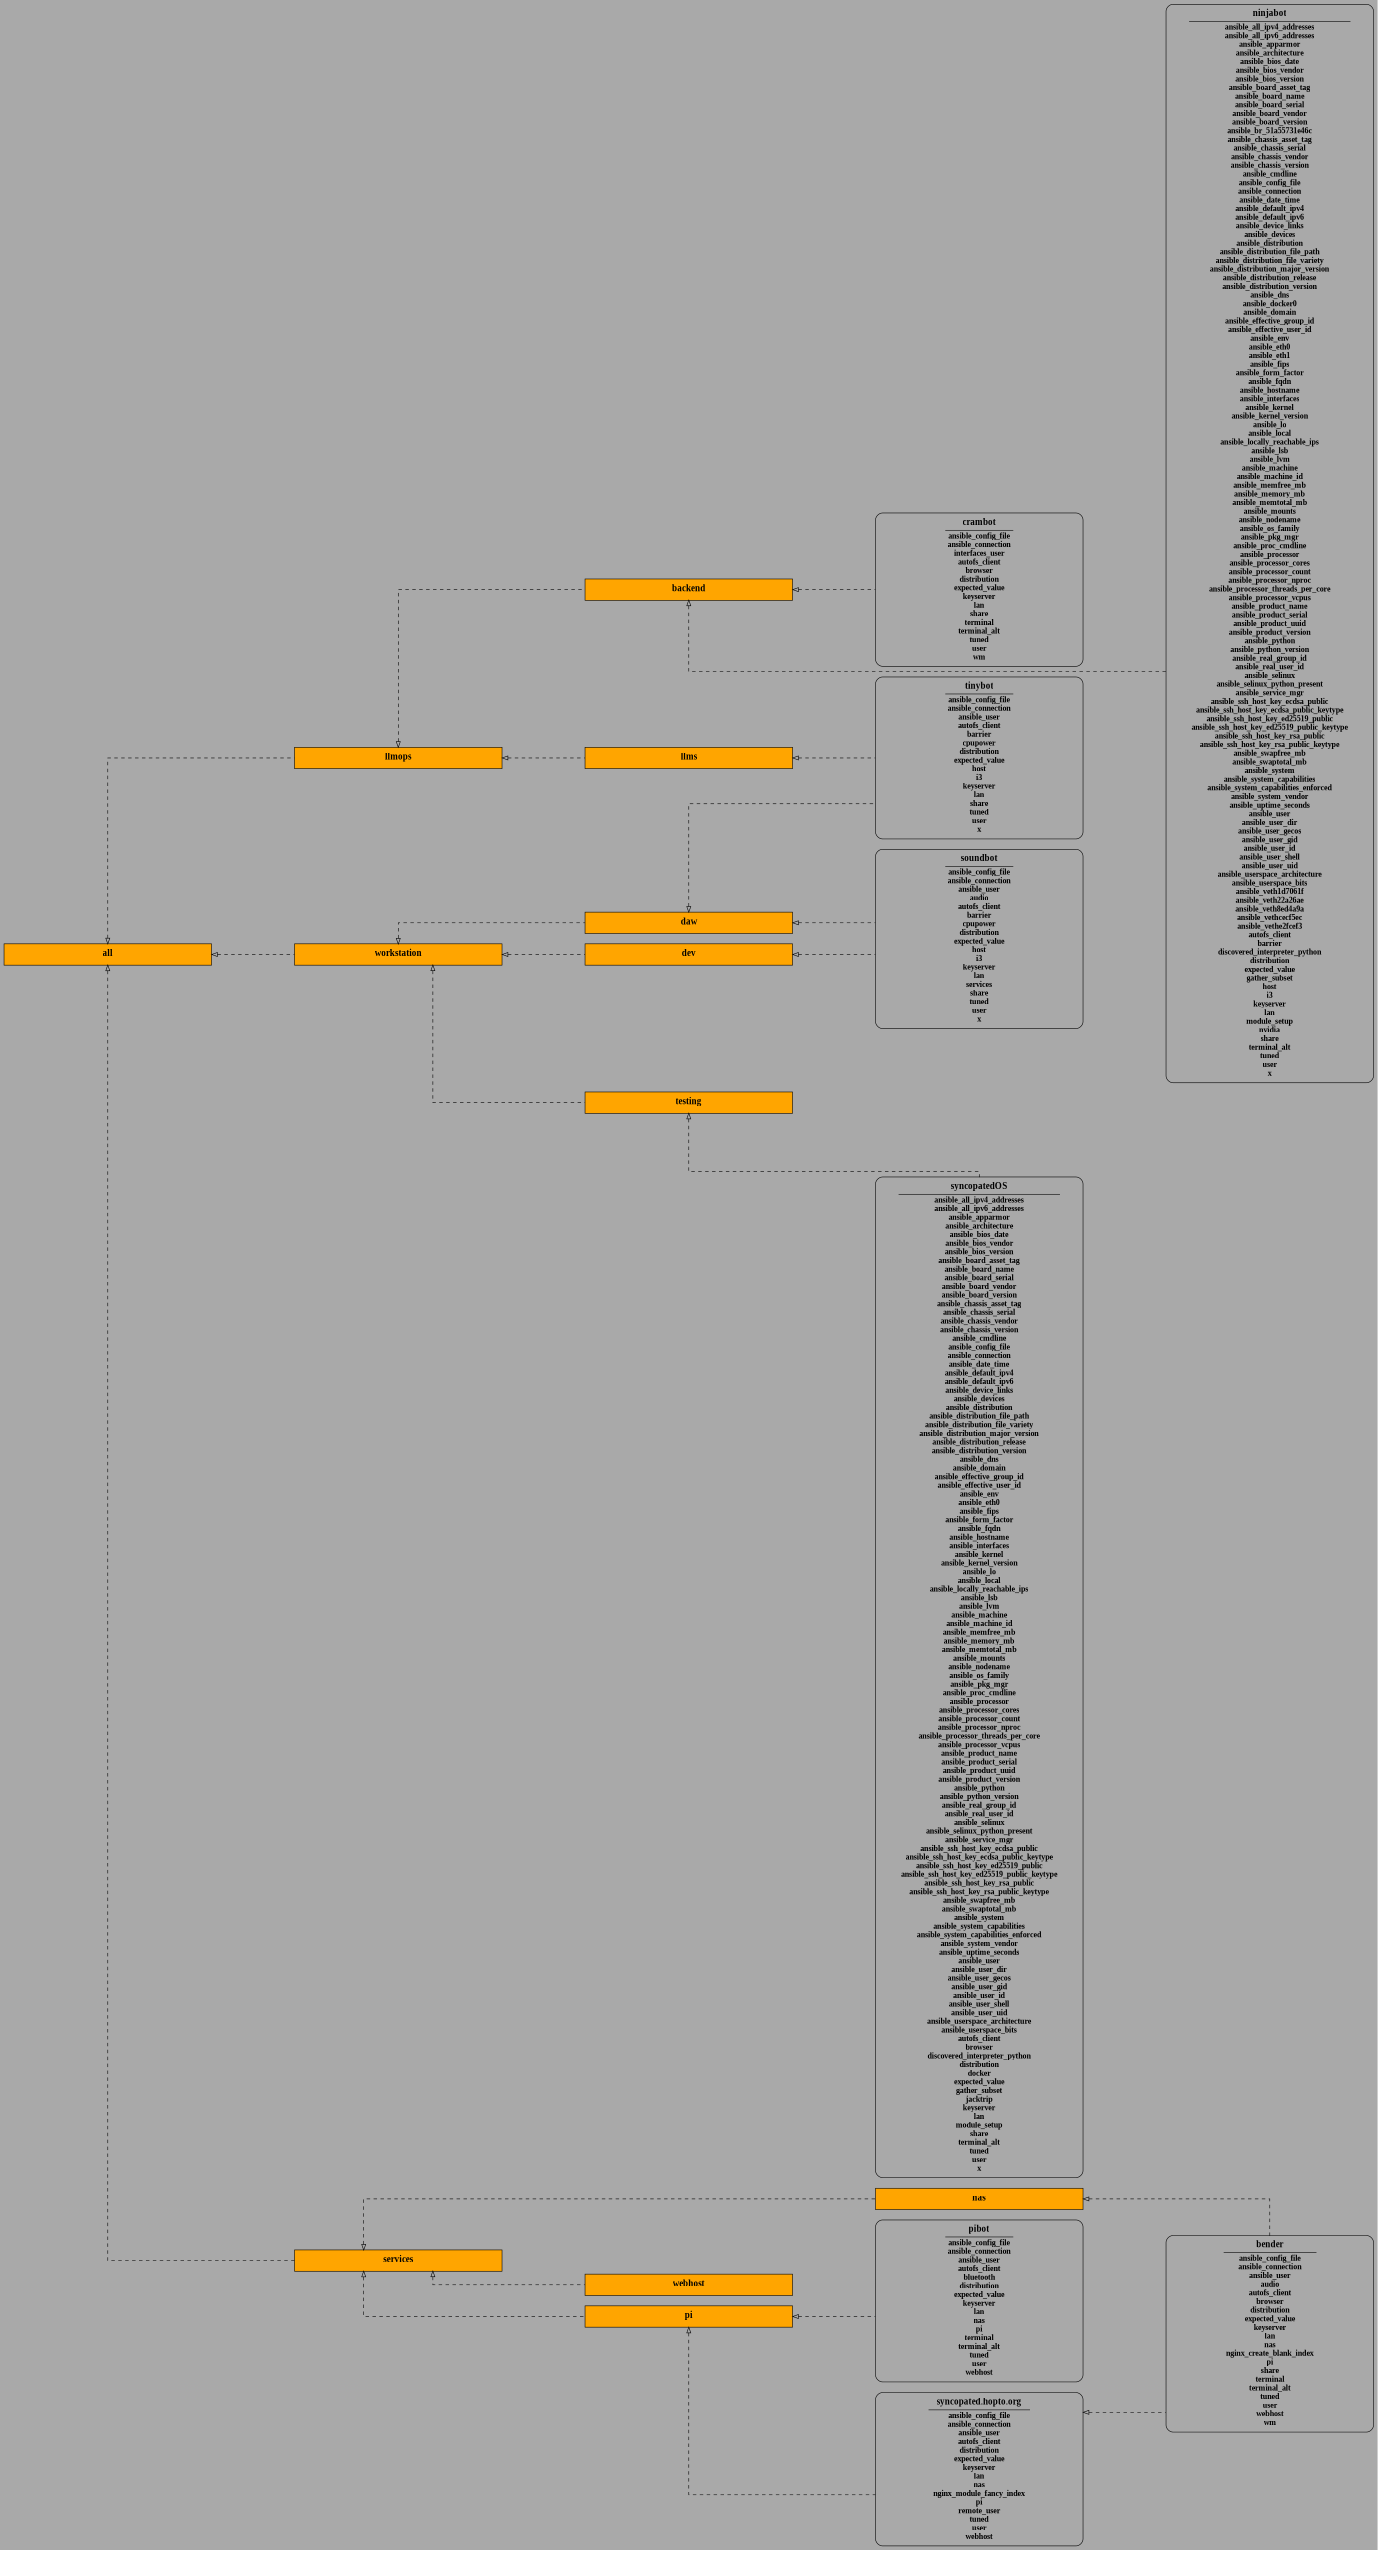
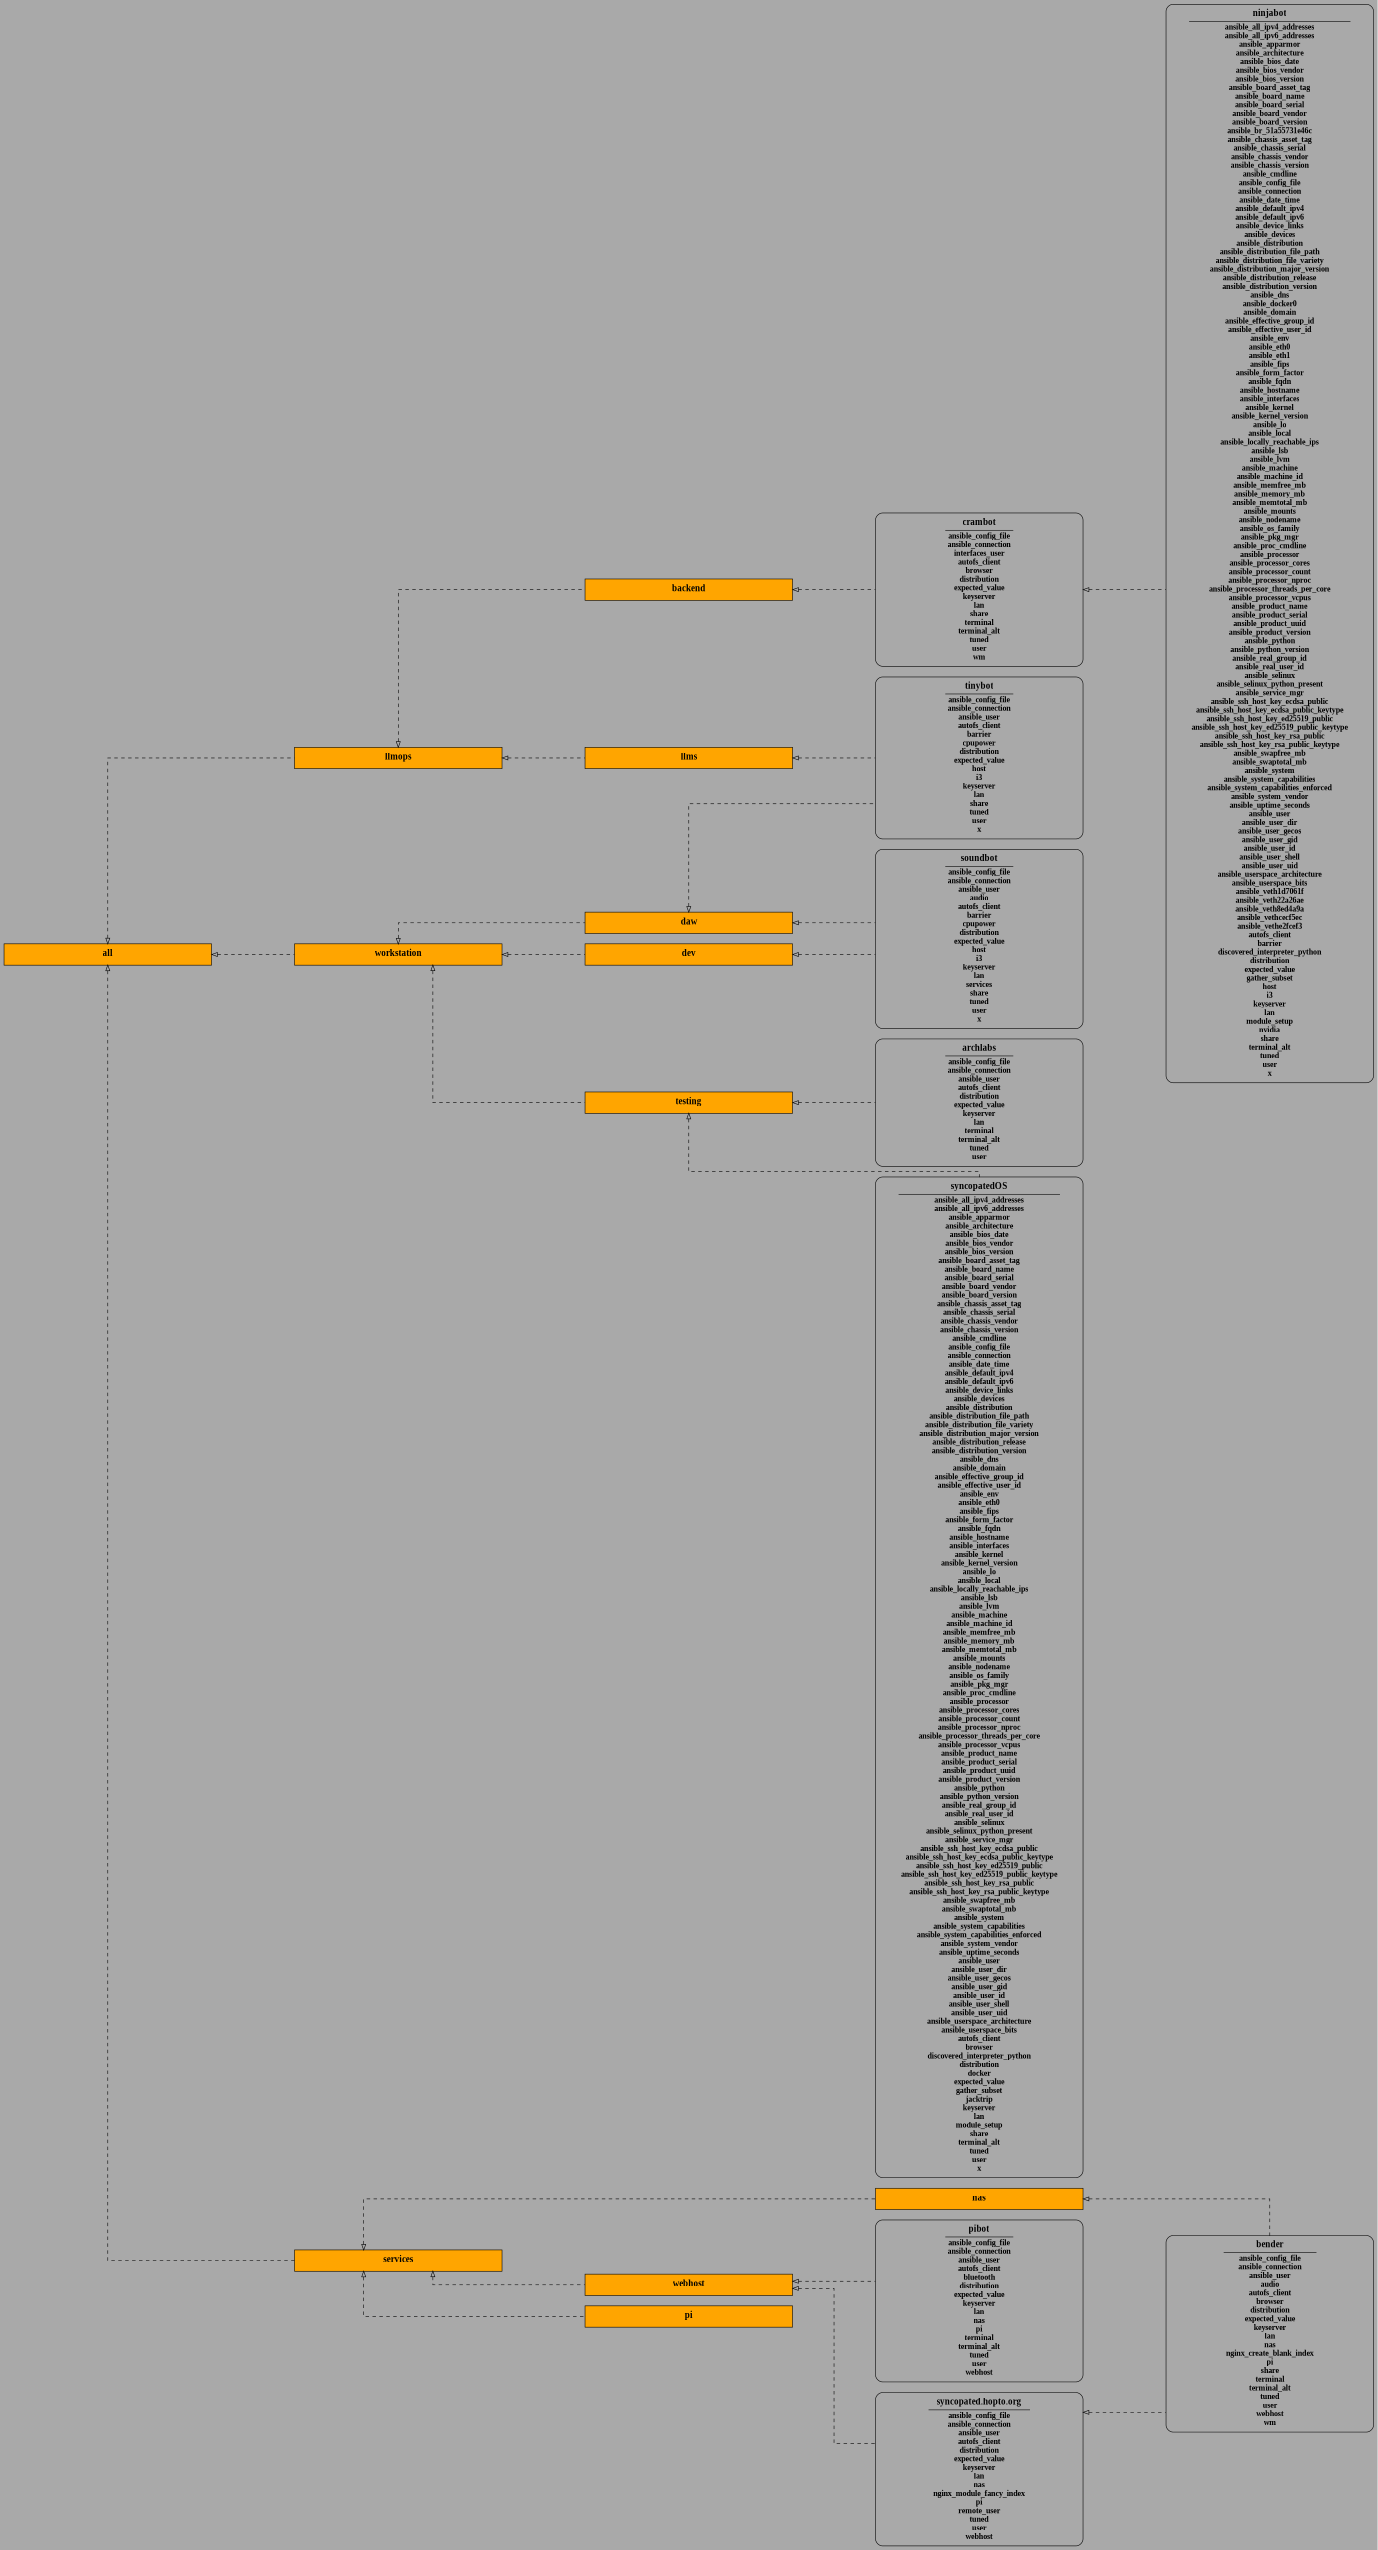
(894, 672) -> (1127, 590)
none -> (979, 1103)
(837, 2317) -> (837, 2281)
(701, 2495) -> (834, 2369)
